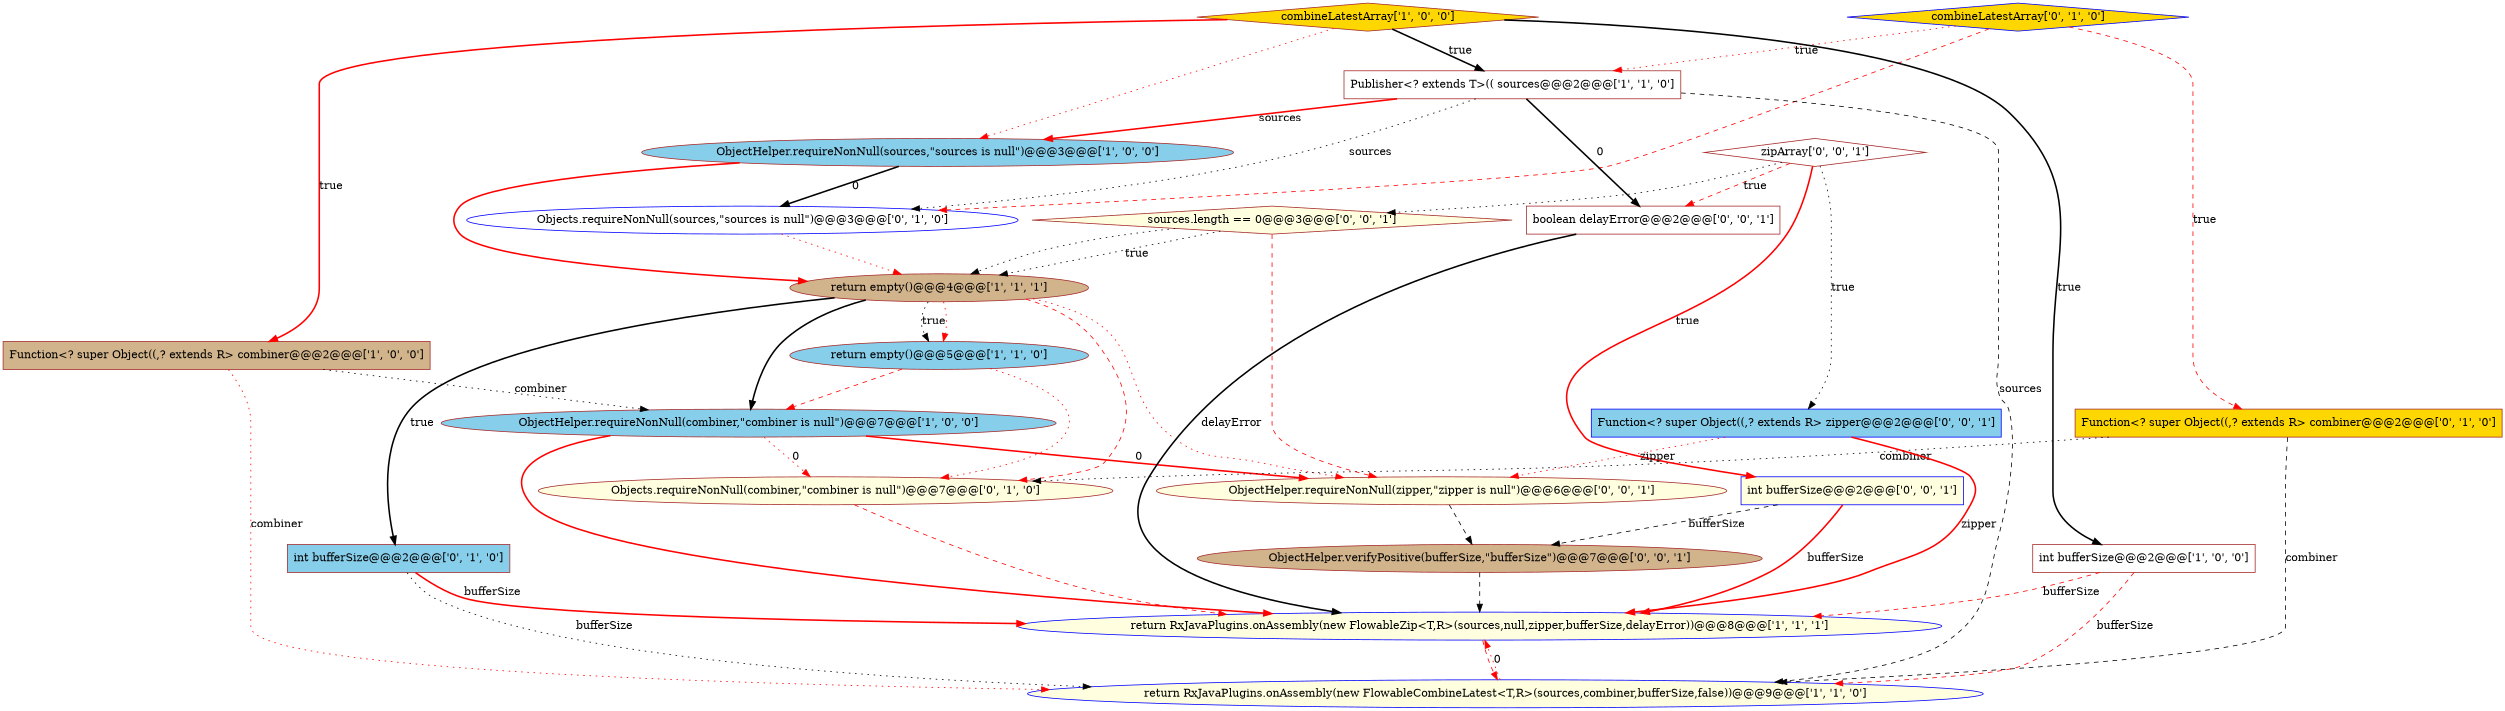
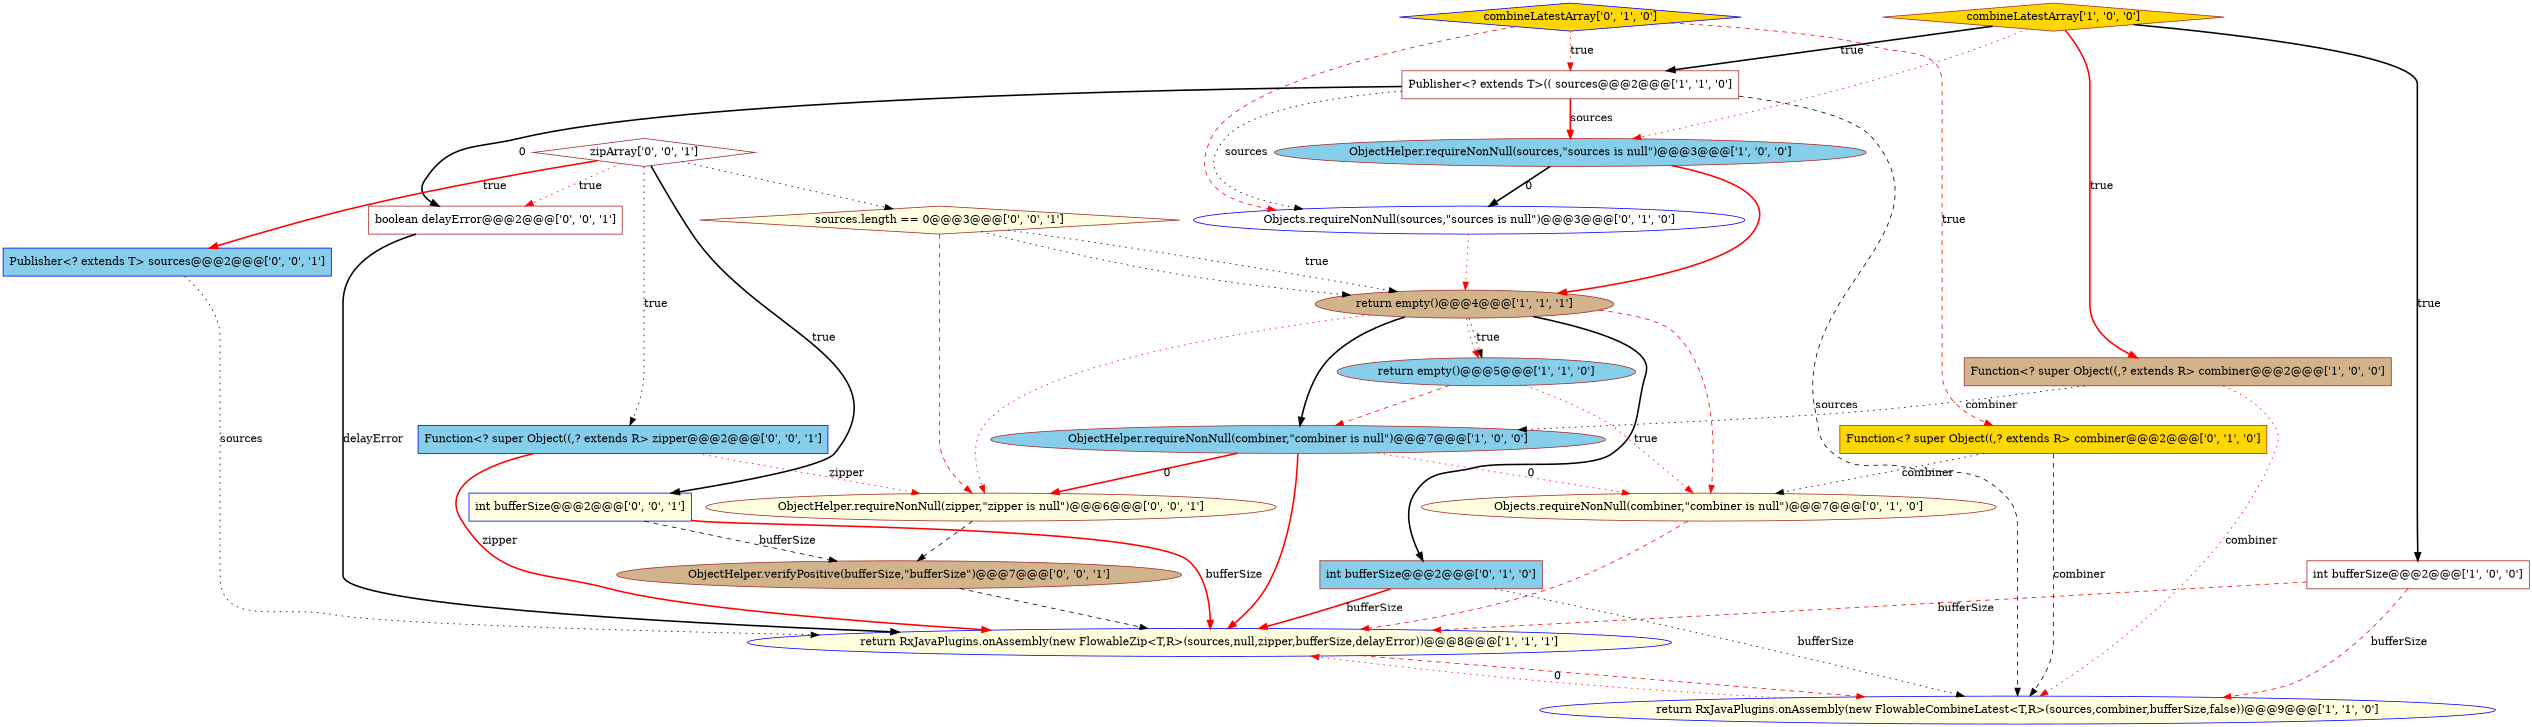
(1742, 183) -> (577, 183)
none -> (167, 262)
(1613, 347) -> (829, 360)
